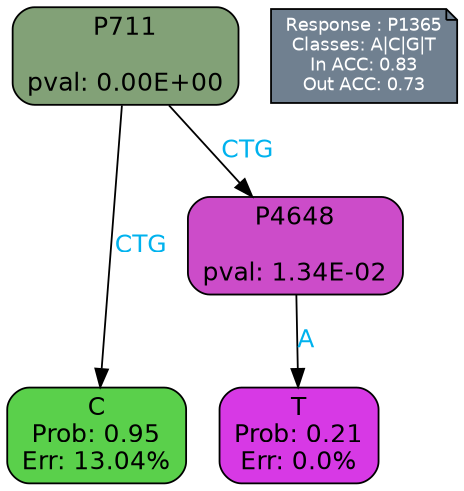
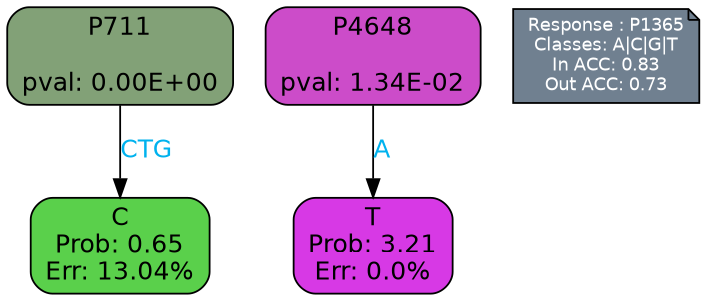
(204, 144) -> none
(97, 435) -> (120, 246)
(299, 435) -> (373, 246)
